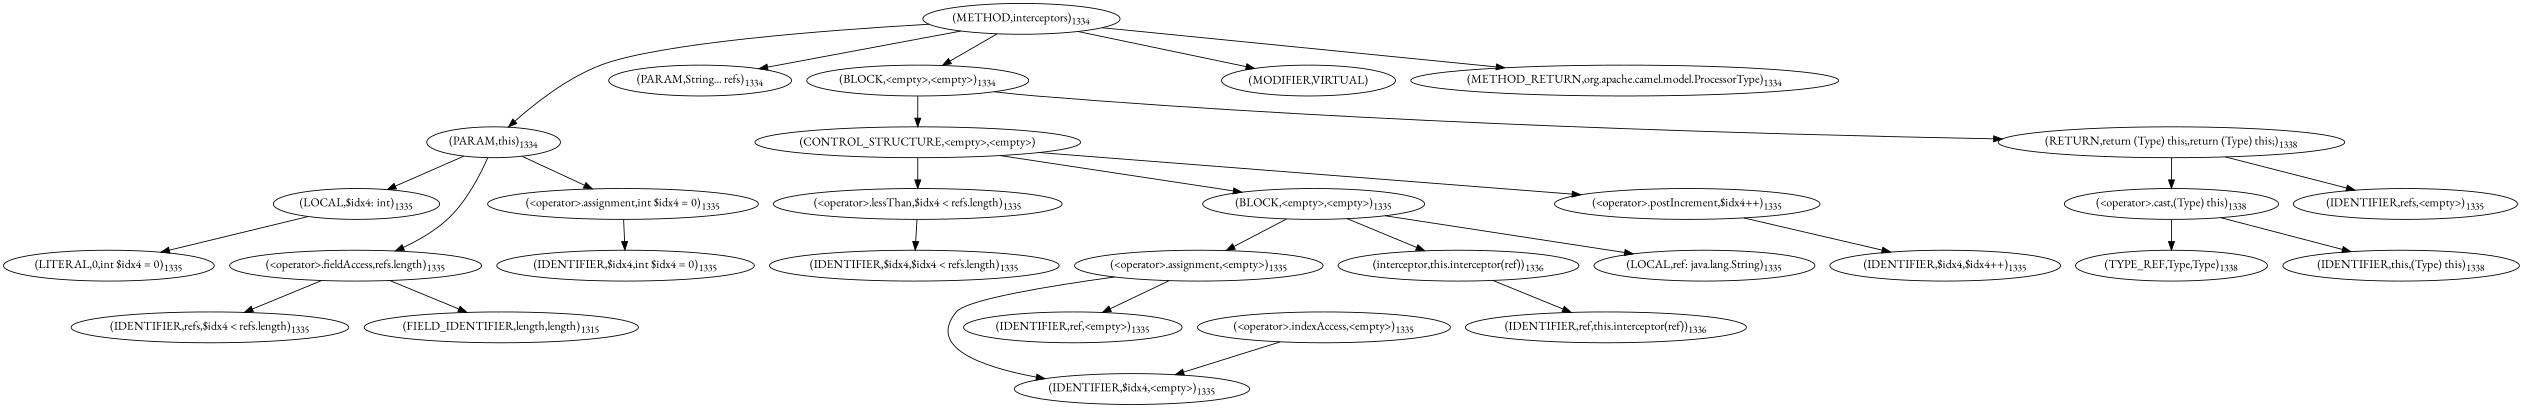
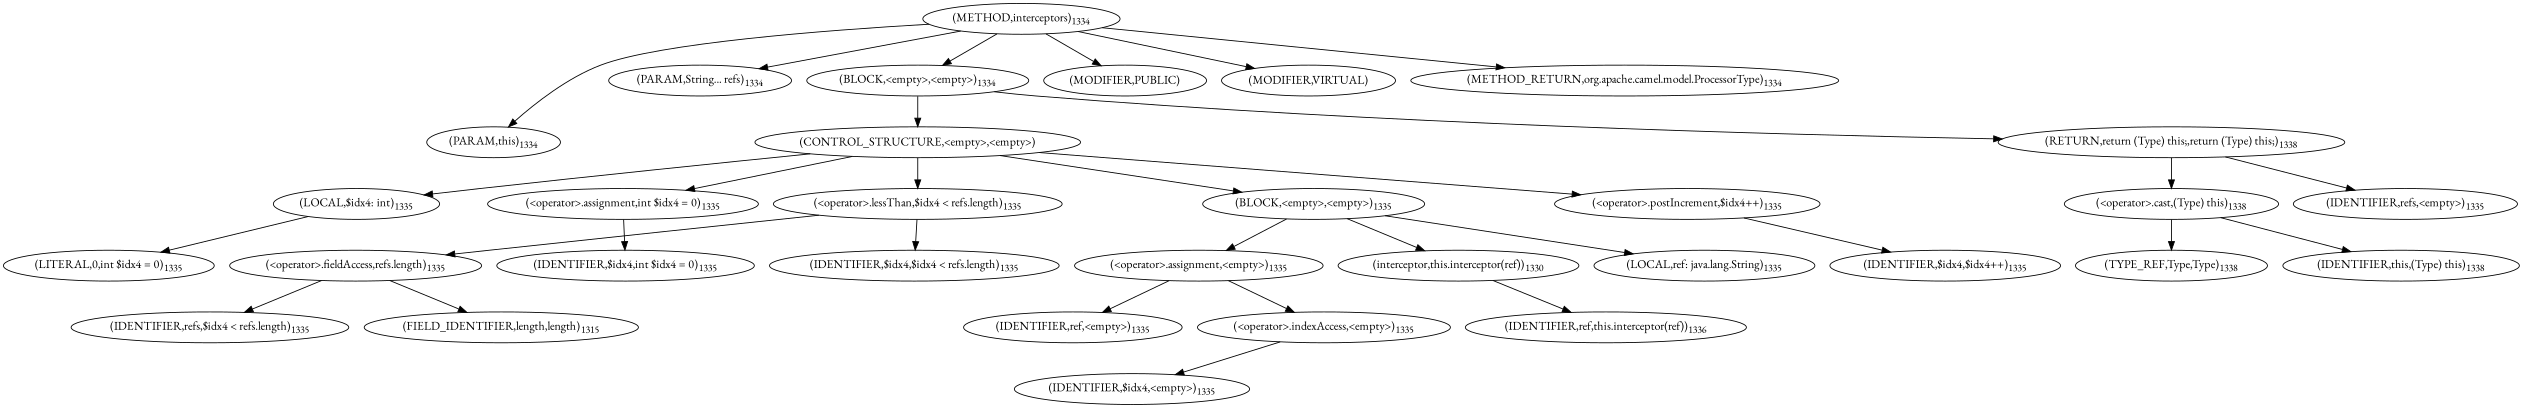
none -> (1125, 81)
(430, 171) -> (621, 173)
(553, 171) -> (773, 172)
(455, 212) -> (637, 234)
(1535, 264) -> (1535, 264)
(973, 304) -> (1257, 295)
